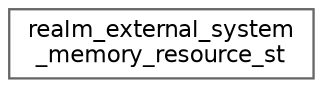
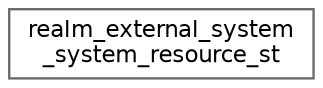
(161, 44) -> (161, 44)
